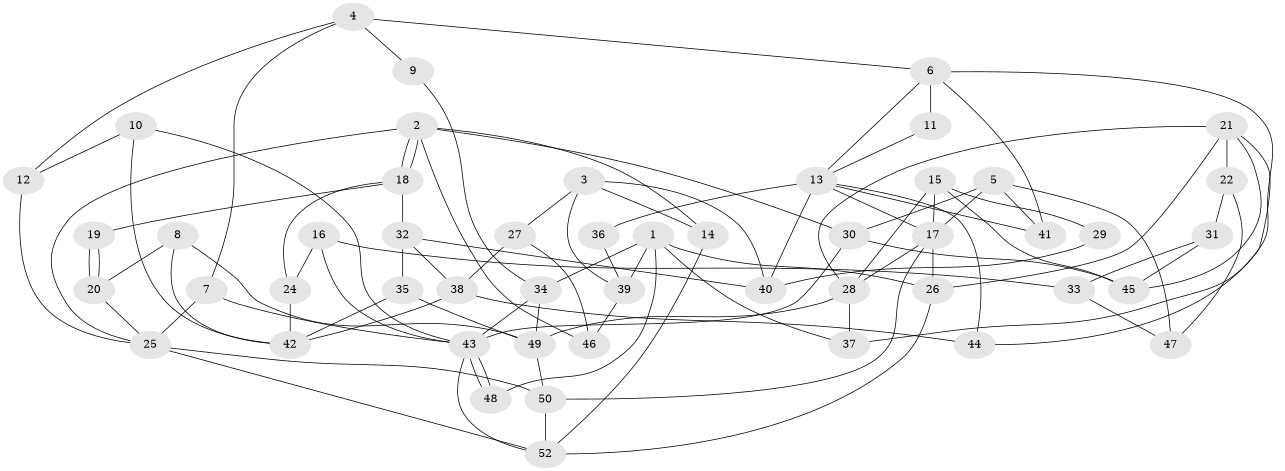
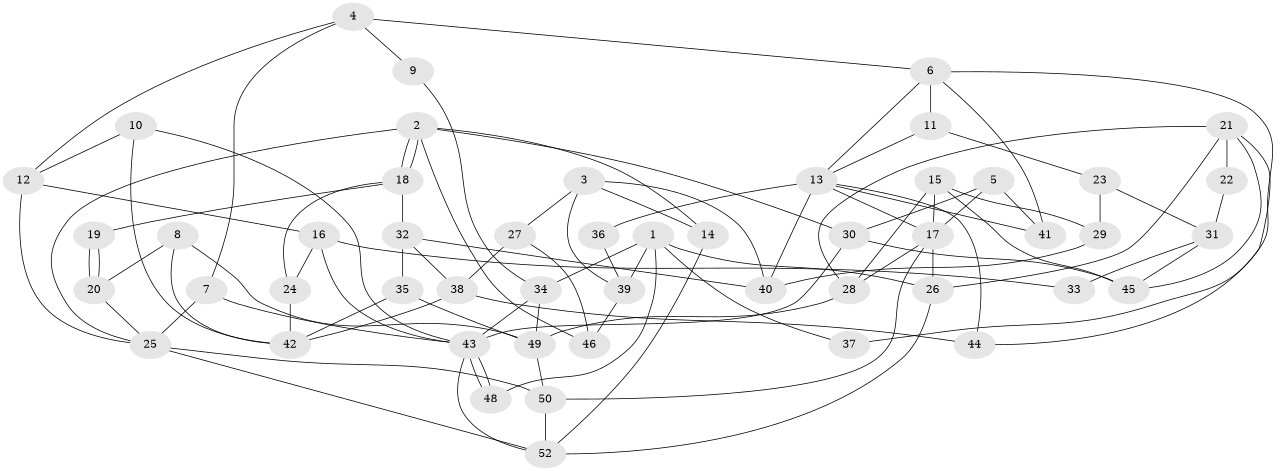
none -> (1100, 181)
none -> (171, 208)
(849, 318) -> none
(1171, 345) -> none
